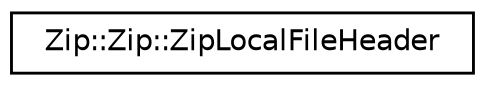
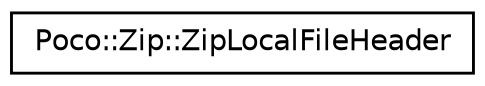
(242, 43) -> (242, 43)
